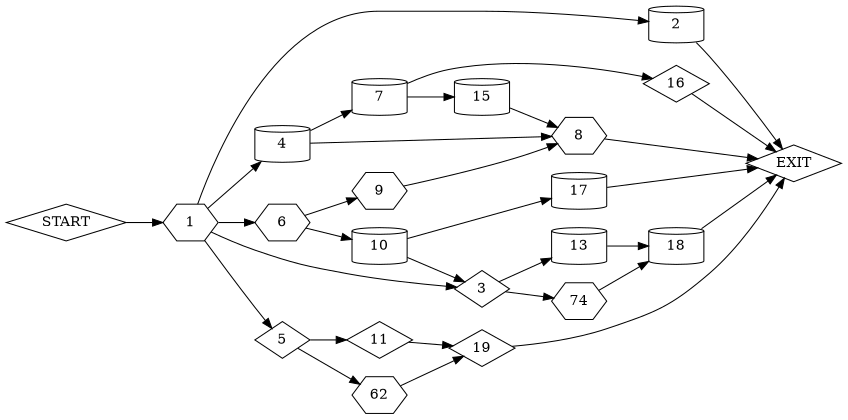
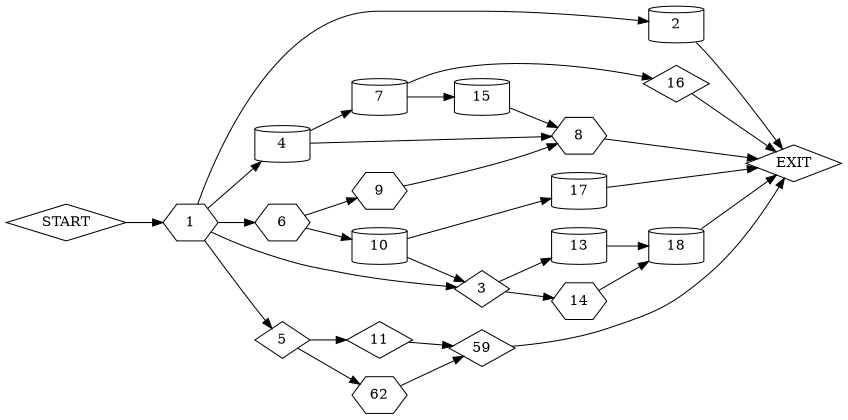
(579, 301) -> (579, 301)
(482, 348) -> (482, 348)
